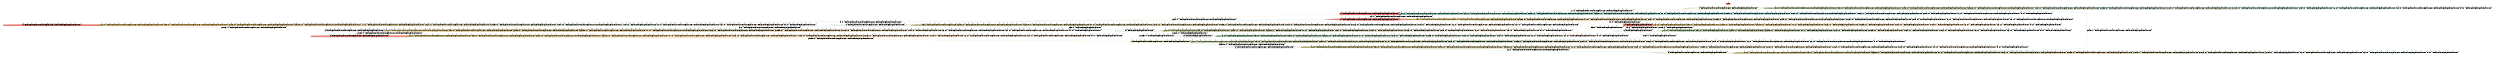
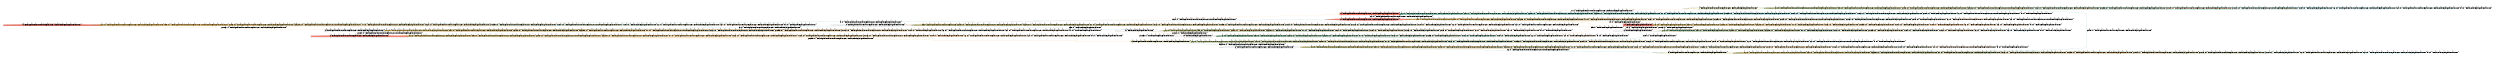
(1728, 4) -> none
